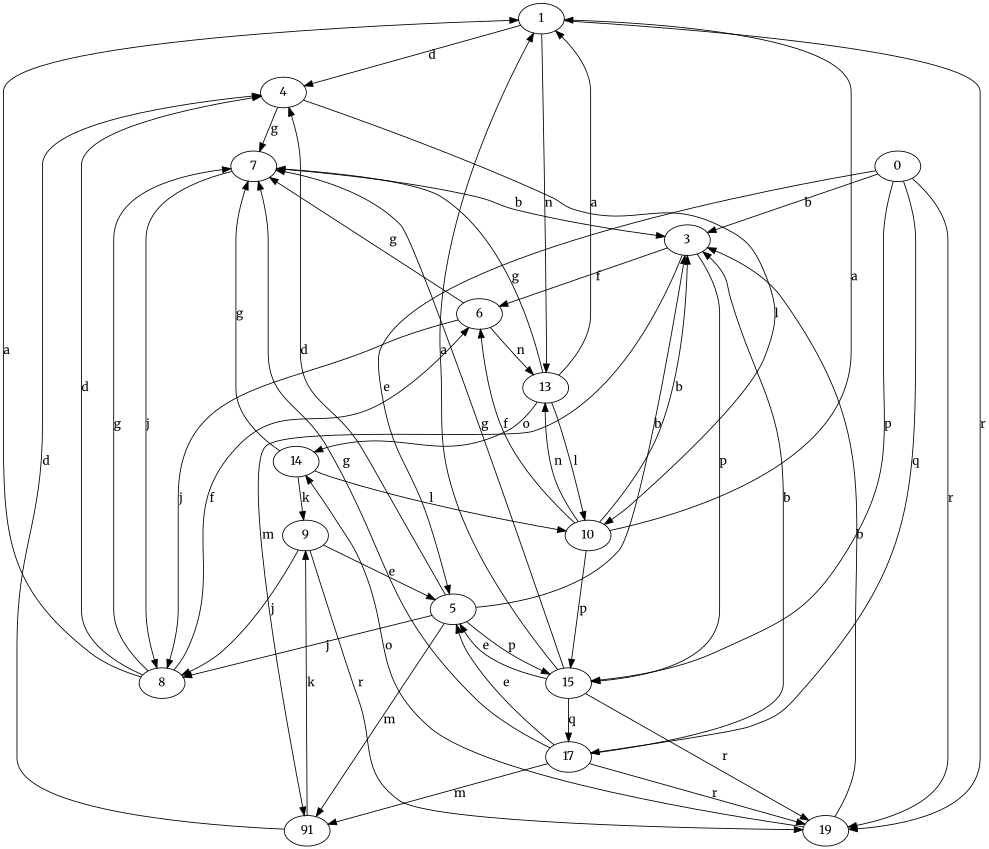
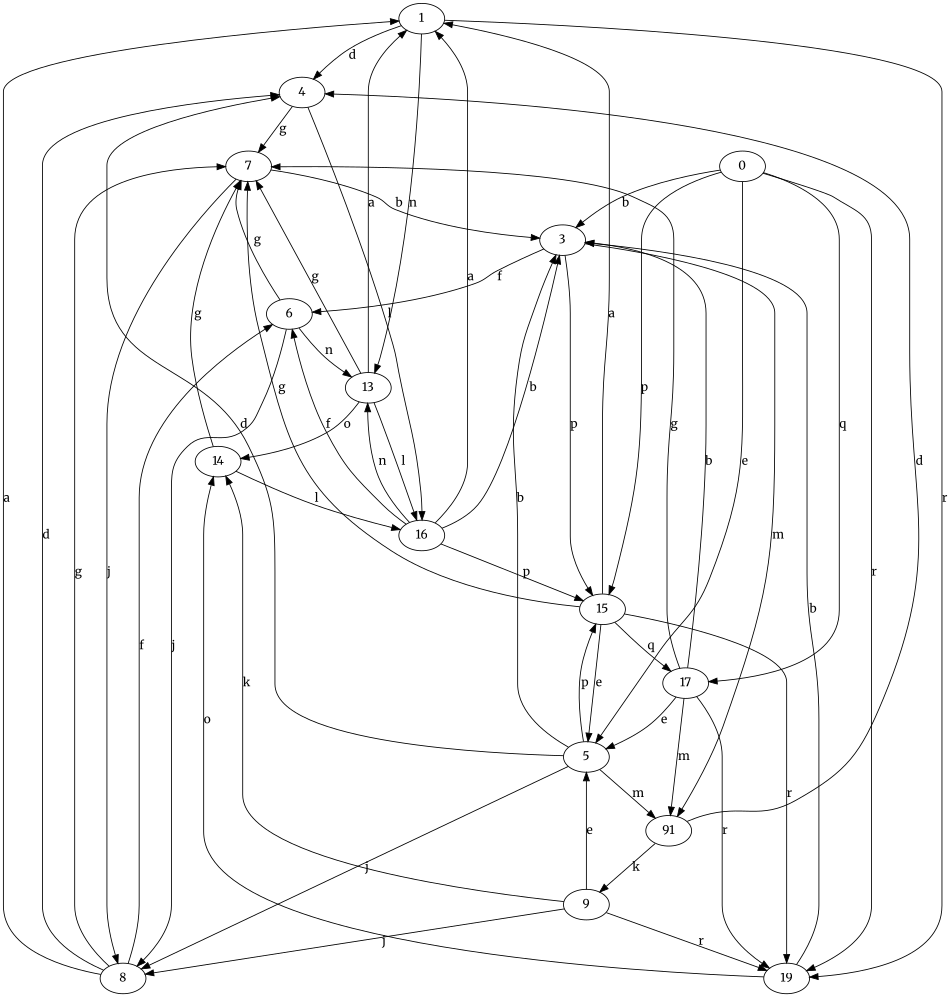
(300, 494) -> (251, 812)
(588, 535) -> (422, 535)
